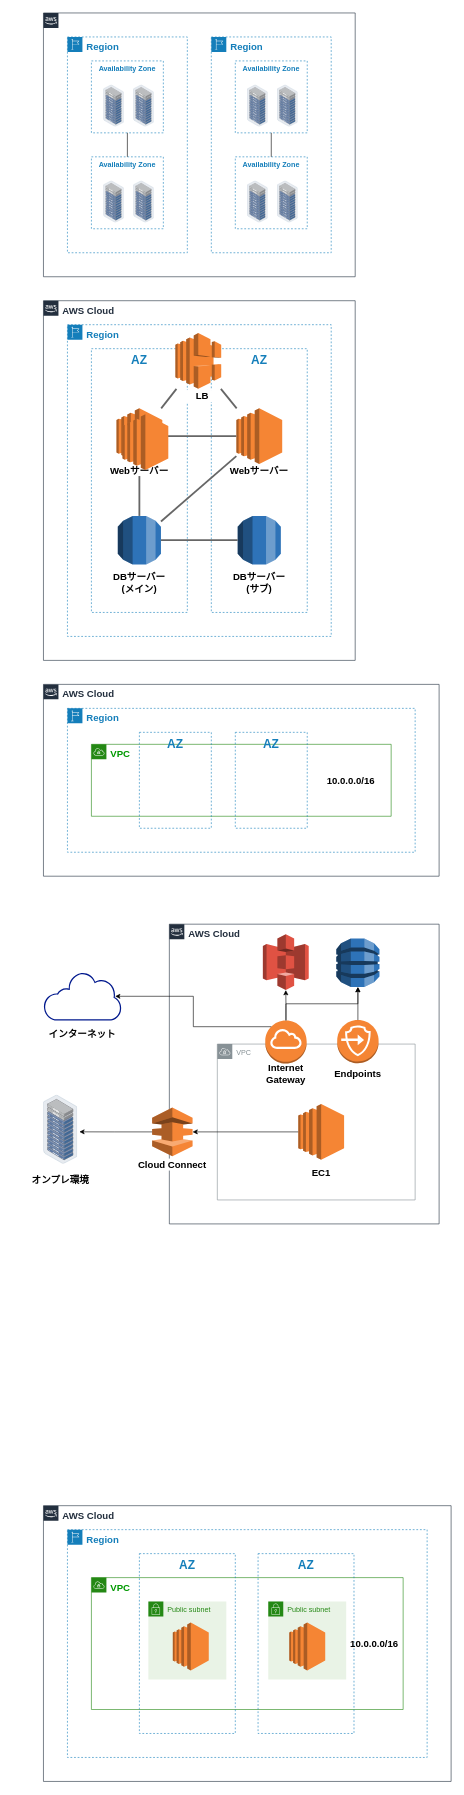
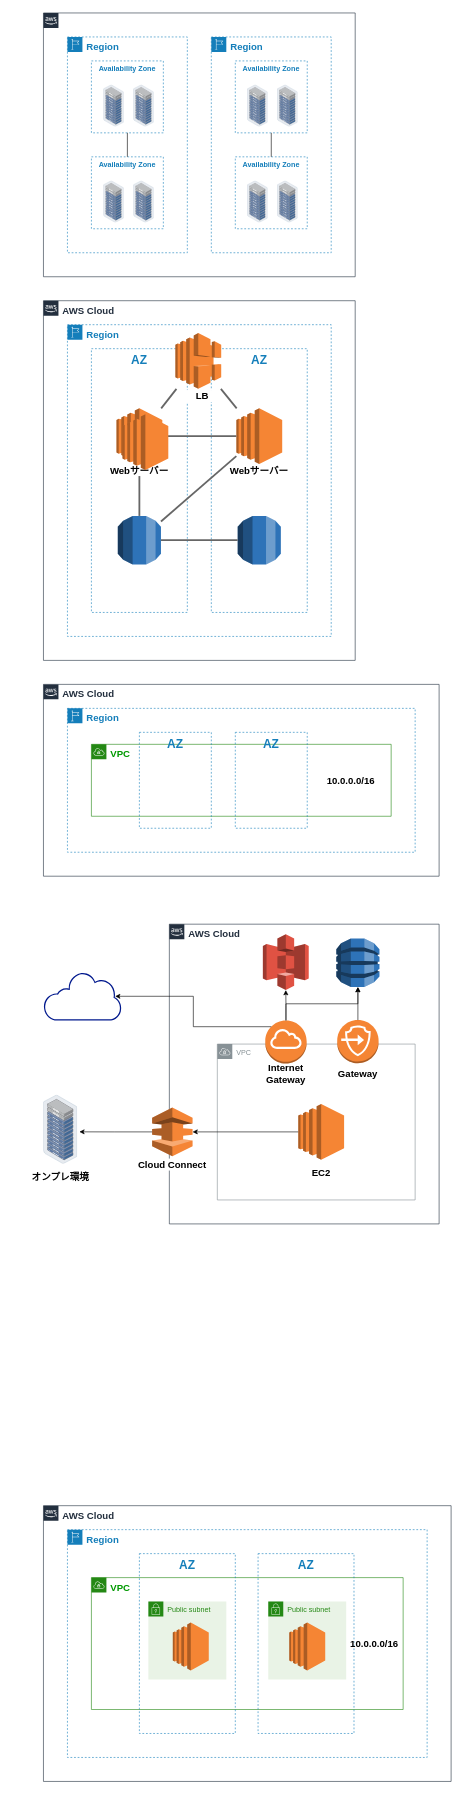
(140, 582) -> none
(260, 582) -> none
(83, 1033) -> none
(358, 1074) -> (358, 1074)
(322, 1173) -> (322, 1173)
(61, 1180) -> (61, 1177)
